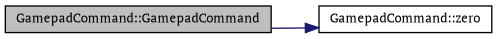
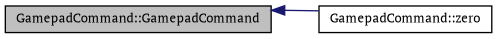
(288, 28) -> (302, 11)
